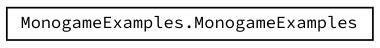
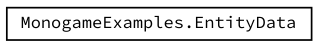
(190, 24) -> (159, 24)
